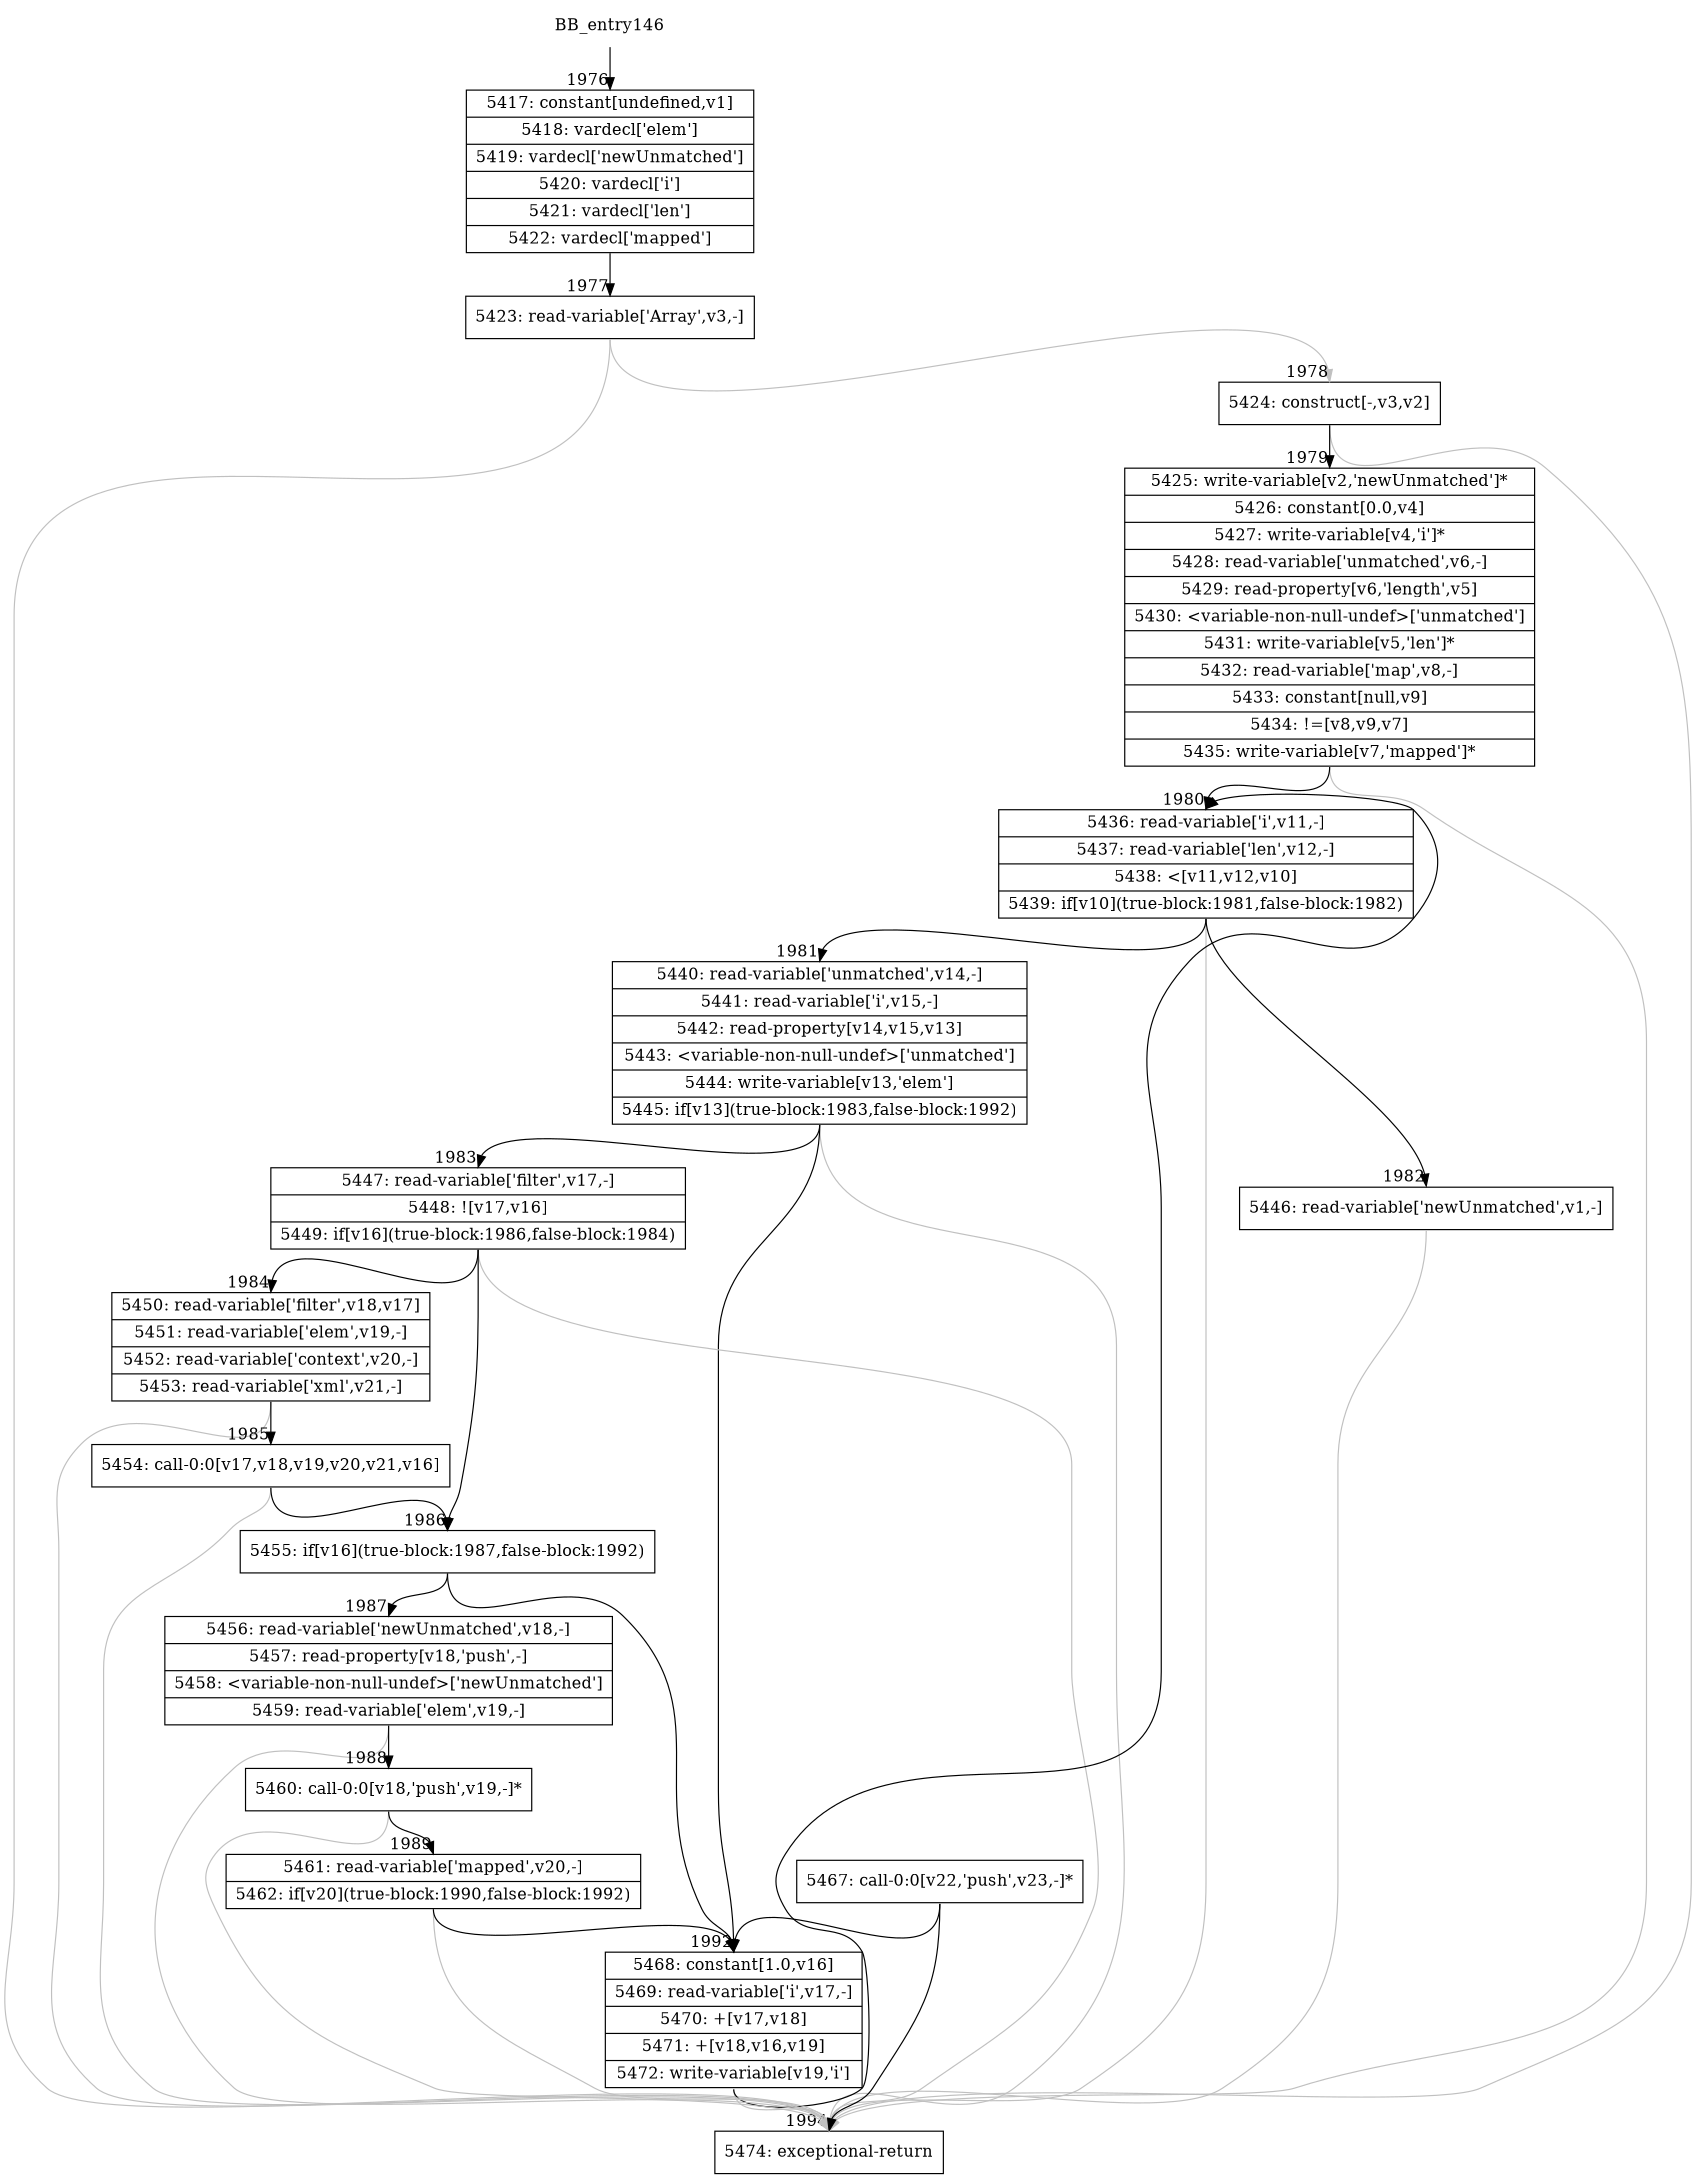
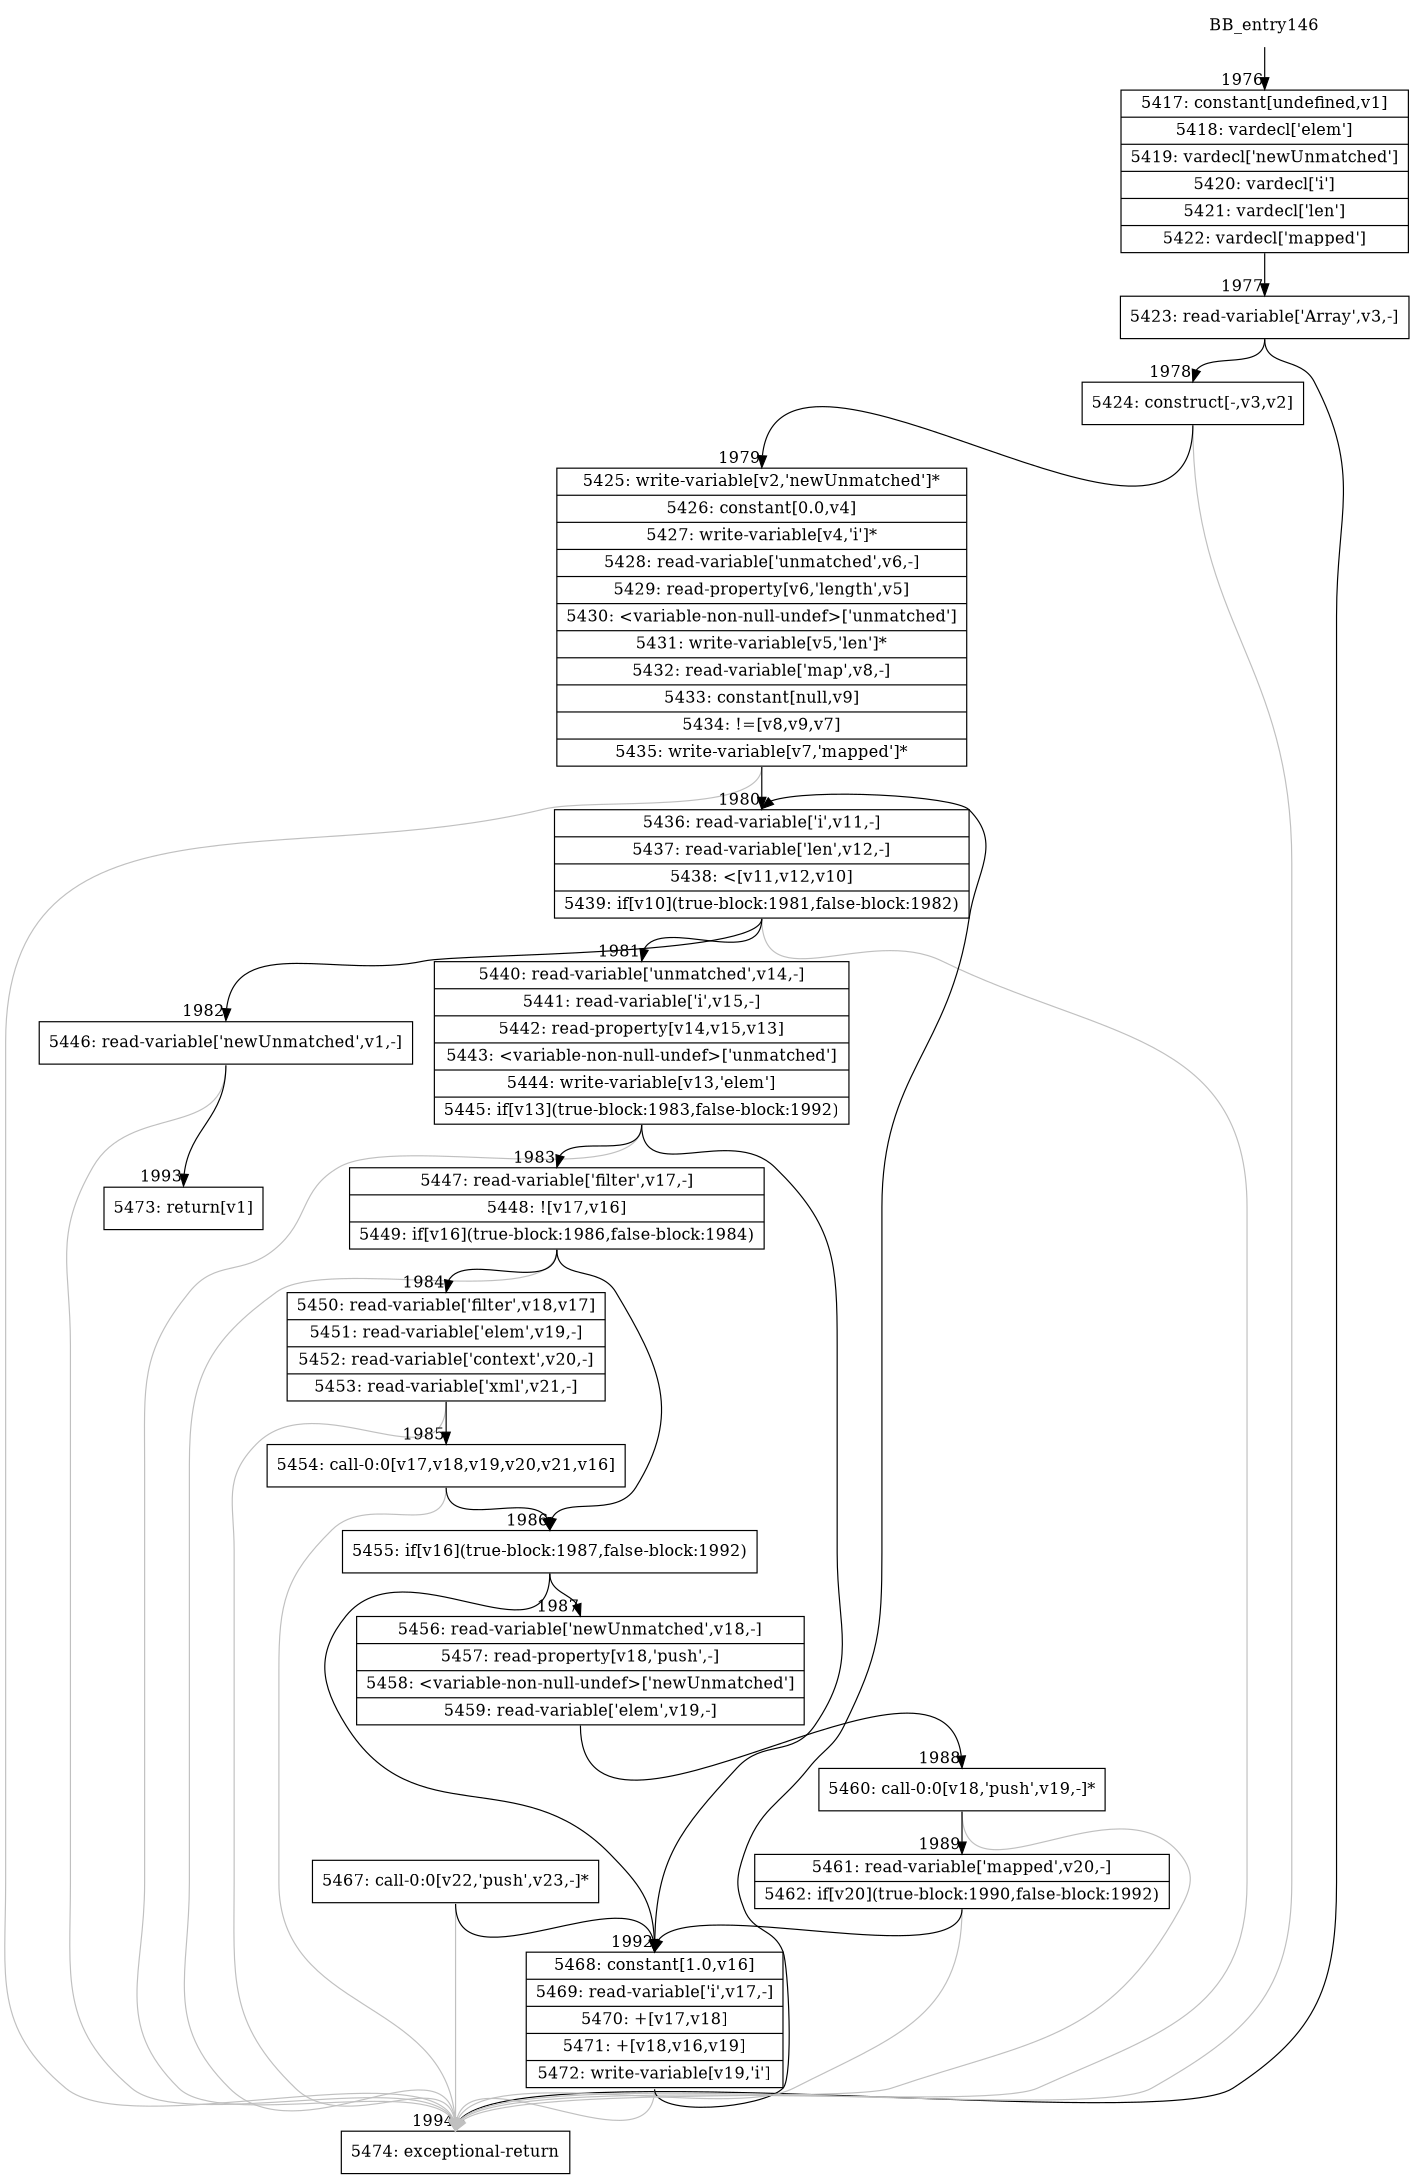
(964, 361) -> (1235, 360)
none -> (183, 1208)
(14, 1378) -> (1337, 1606)
(912, 2025) -> (456, 2011)
(257, 2095) -> none
